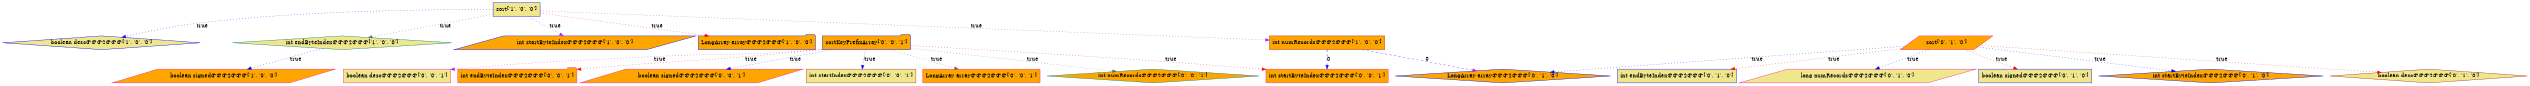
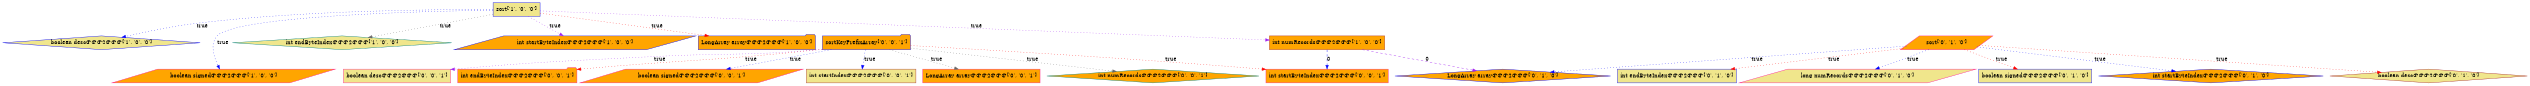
(287, 58) -> (338, 16)
